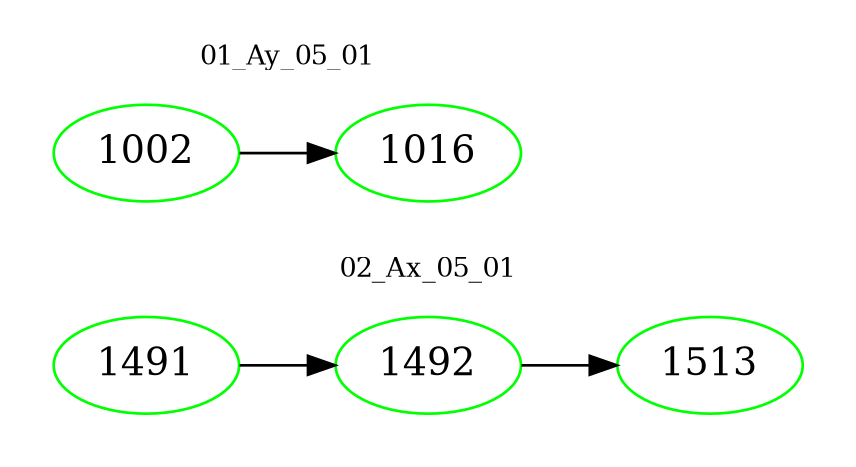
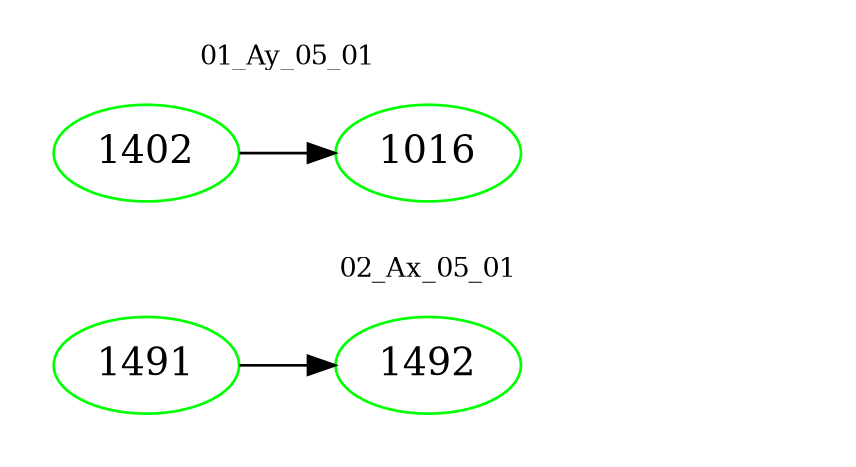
(146, 153) -> (146, 153)
(710, 365) -> none
